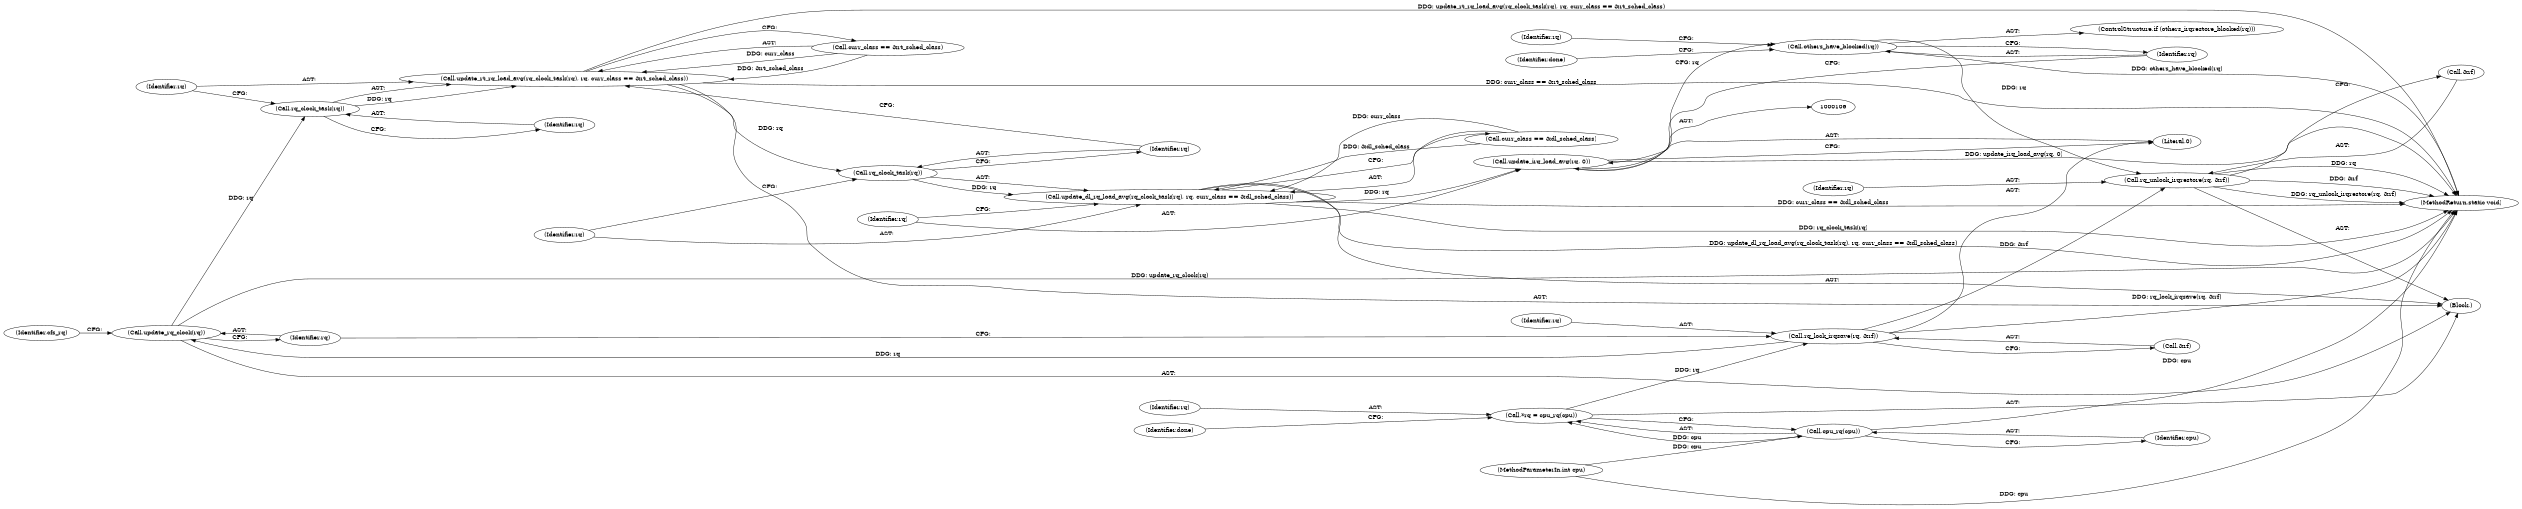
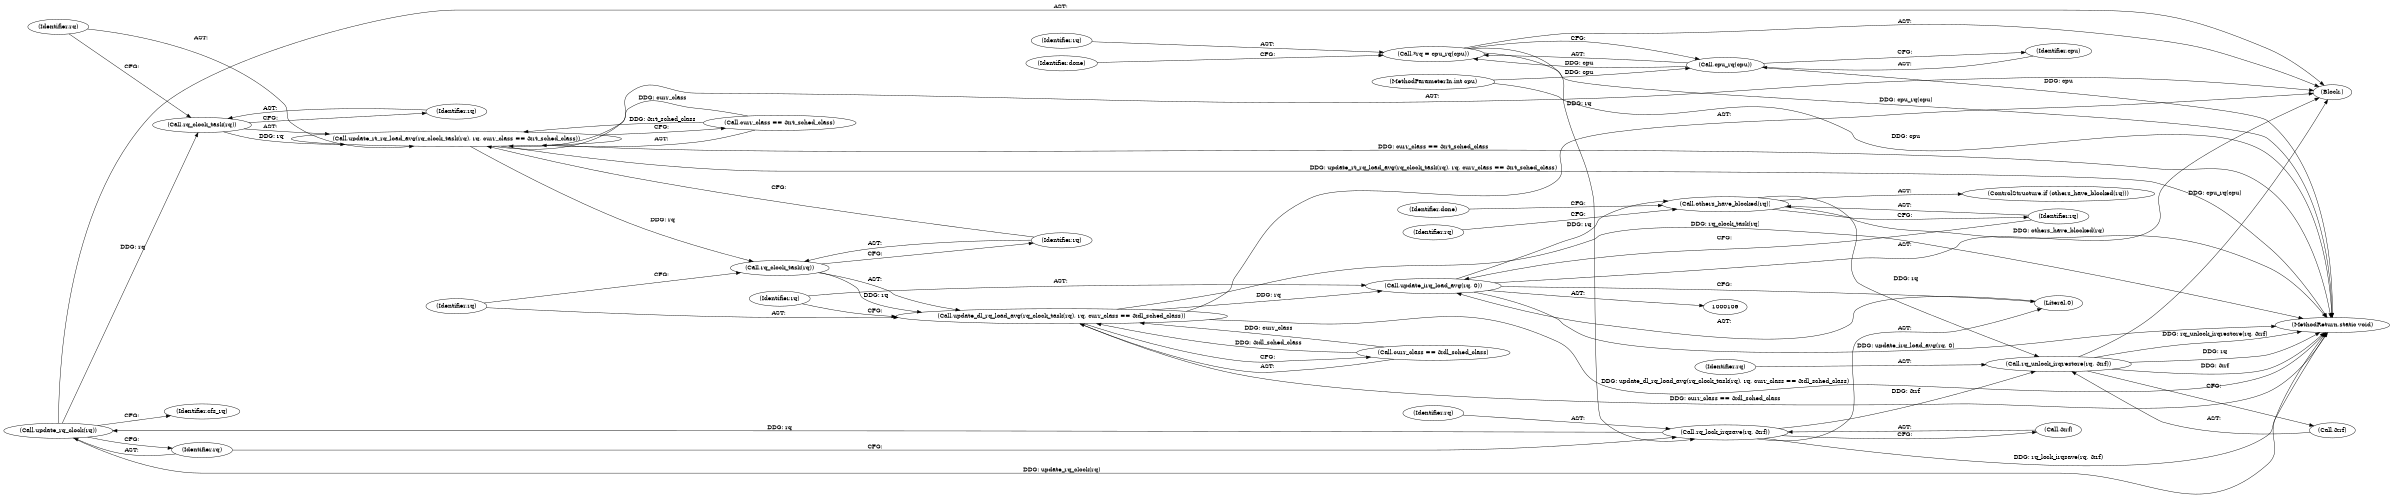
(2177, 29) -> (2059, 194)
(1687, 63) -> (1579, 225)
none -> (1944, 108)
(2344, 228) -> (2215, 193)
none -> (1937, 254)
(94, 333) -> (132, 421)
